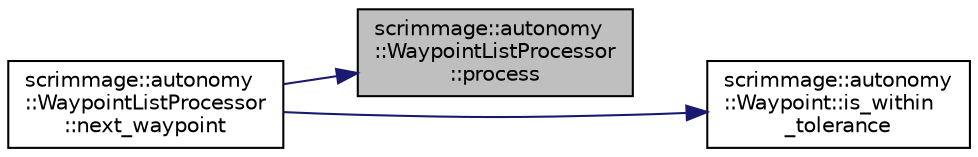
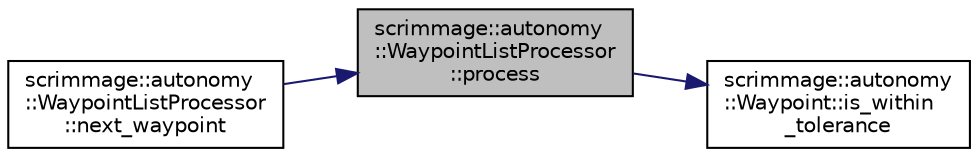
(485, 117) -> (660, 78)
